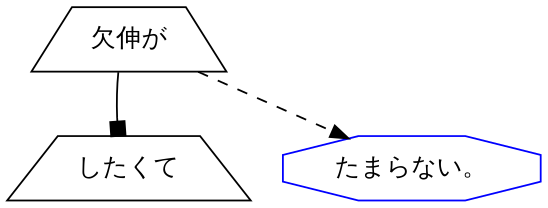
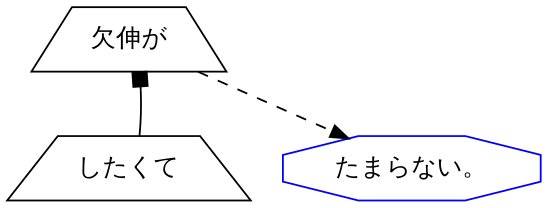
(117, 95) -> (141, 113)
